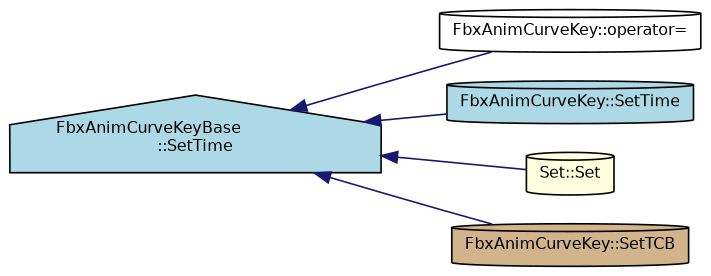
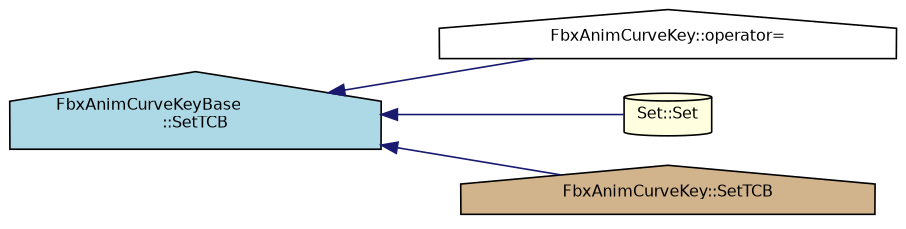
(570, 31) -> (668, 37)
(570, 102) -> none
(195, 138) -> (195, 115)
(570, 245) -> (668, 192)
